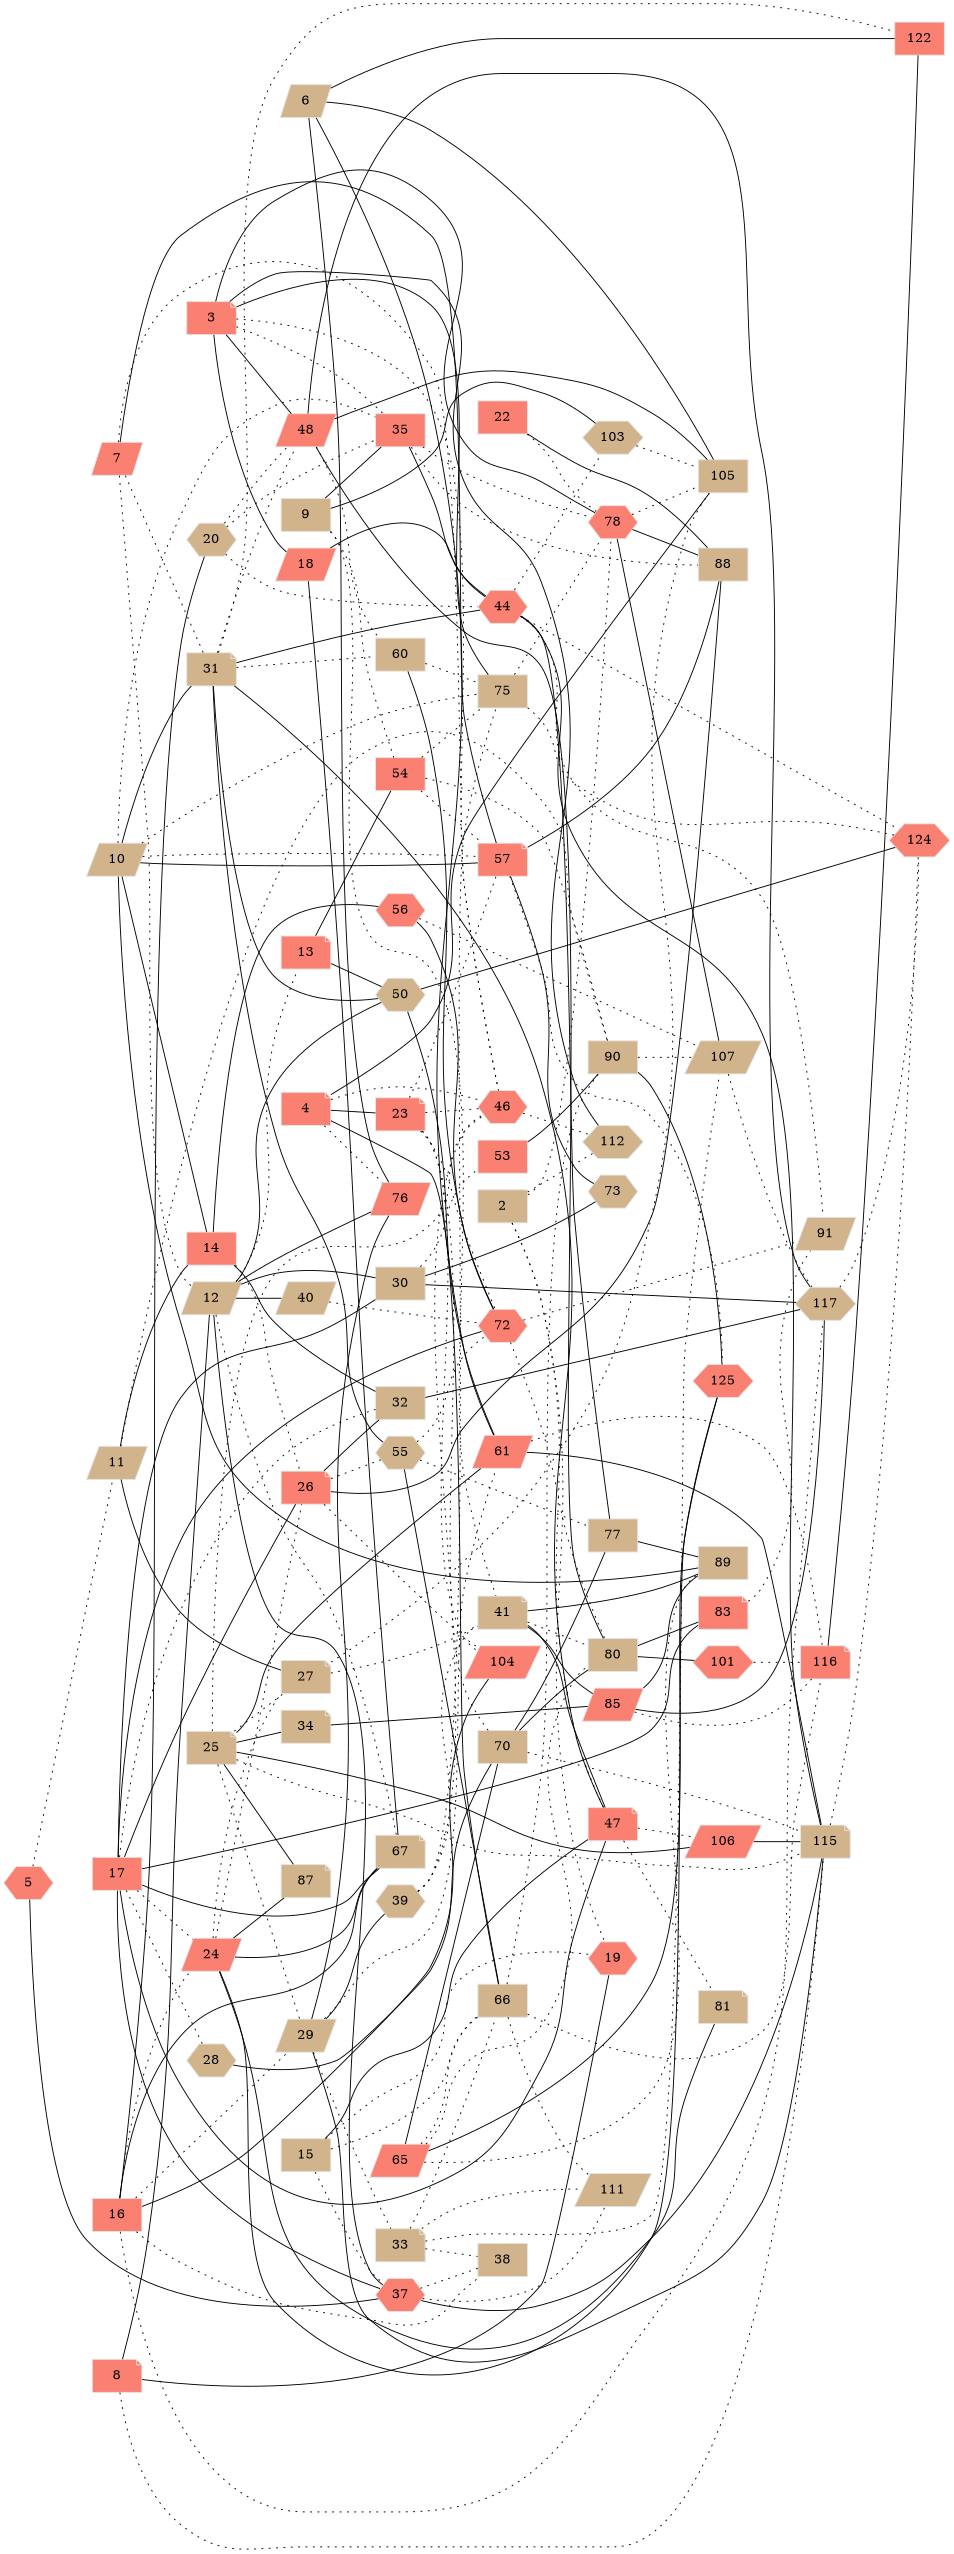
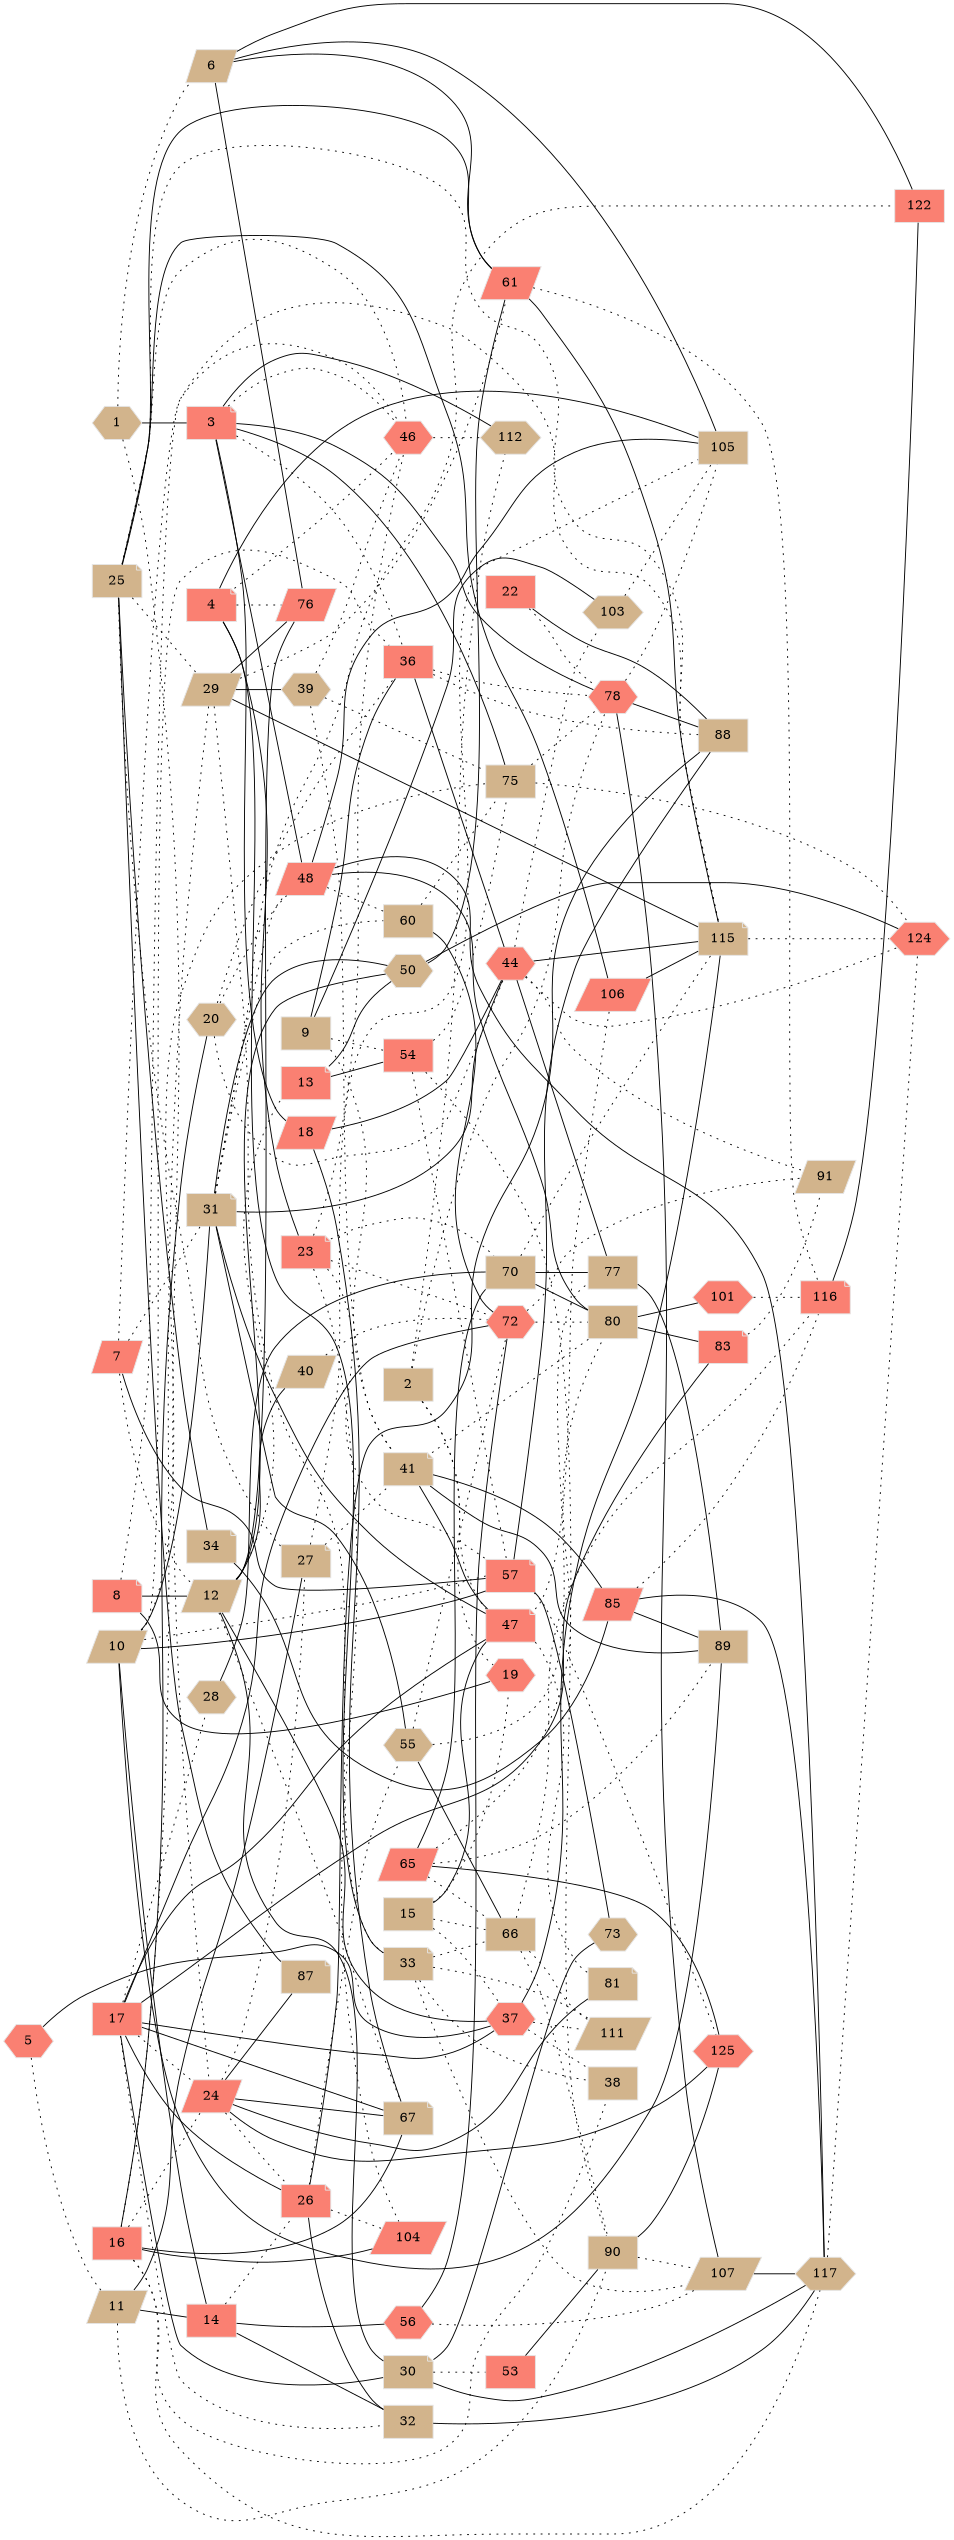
none -> (117, 423)
(400, 430) -> (408, 662)
(763, 1183) -> (774, 2274)
(400, 1284) -> (408, 2372)
(463, 1755) -> (288, 1298)
